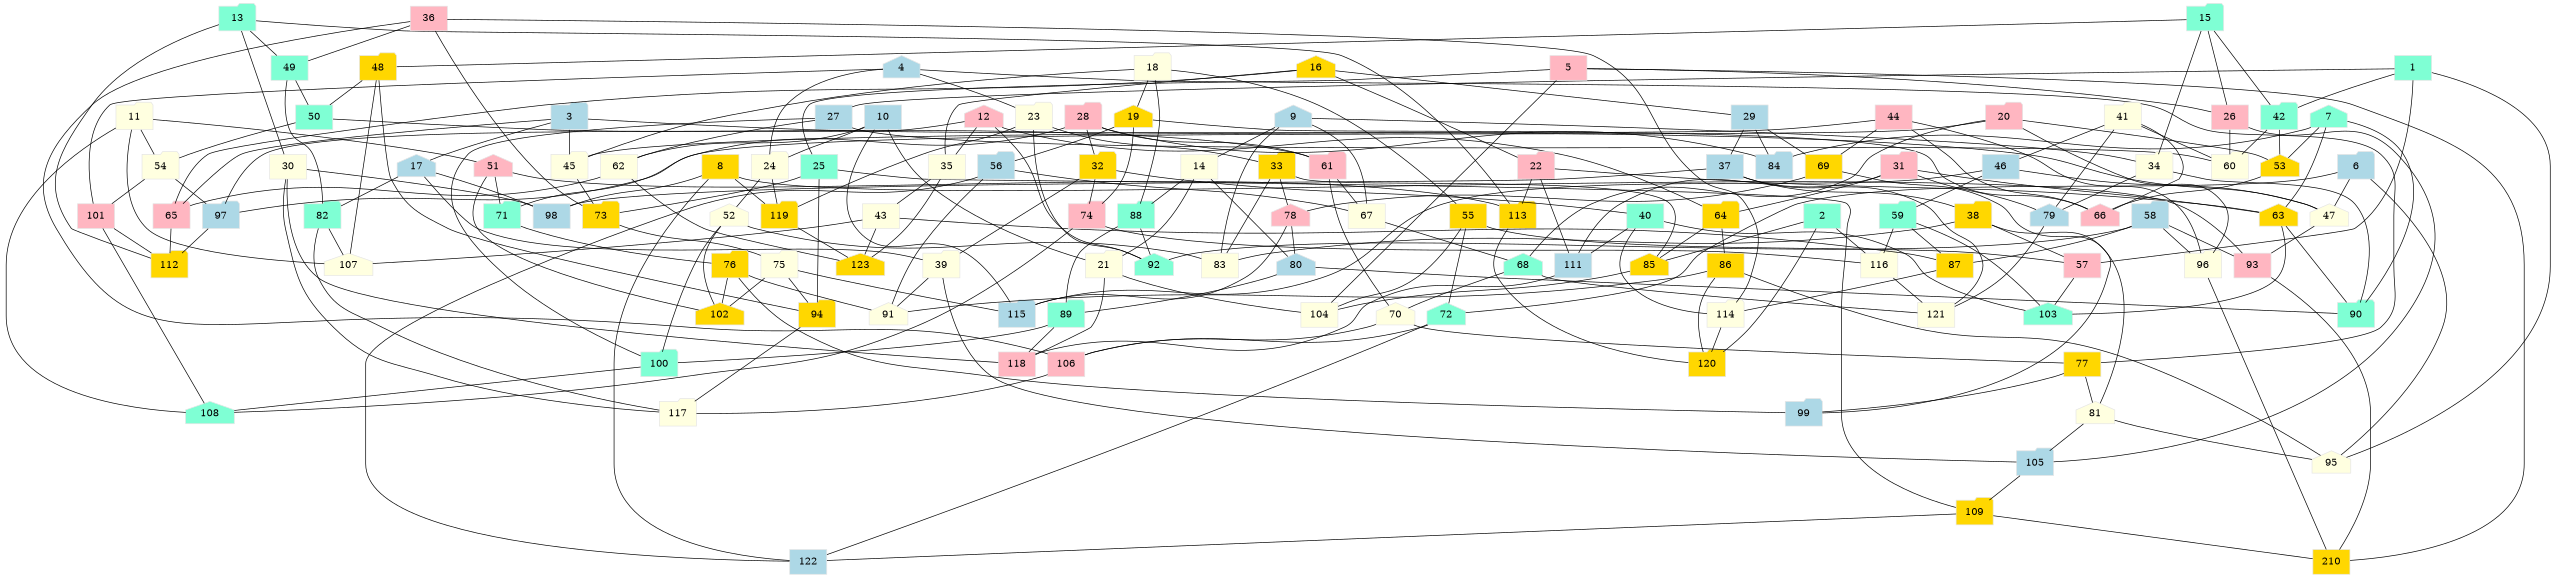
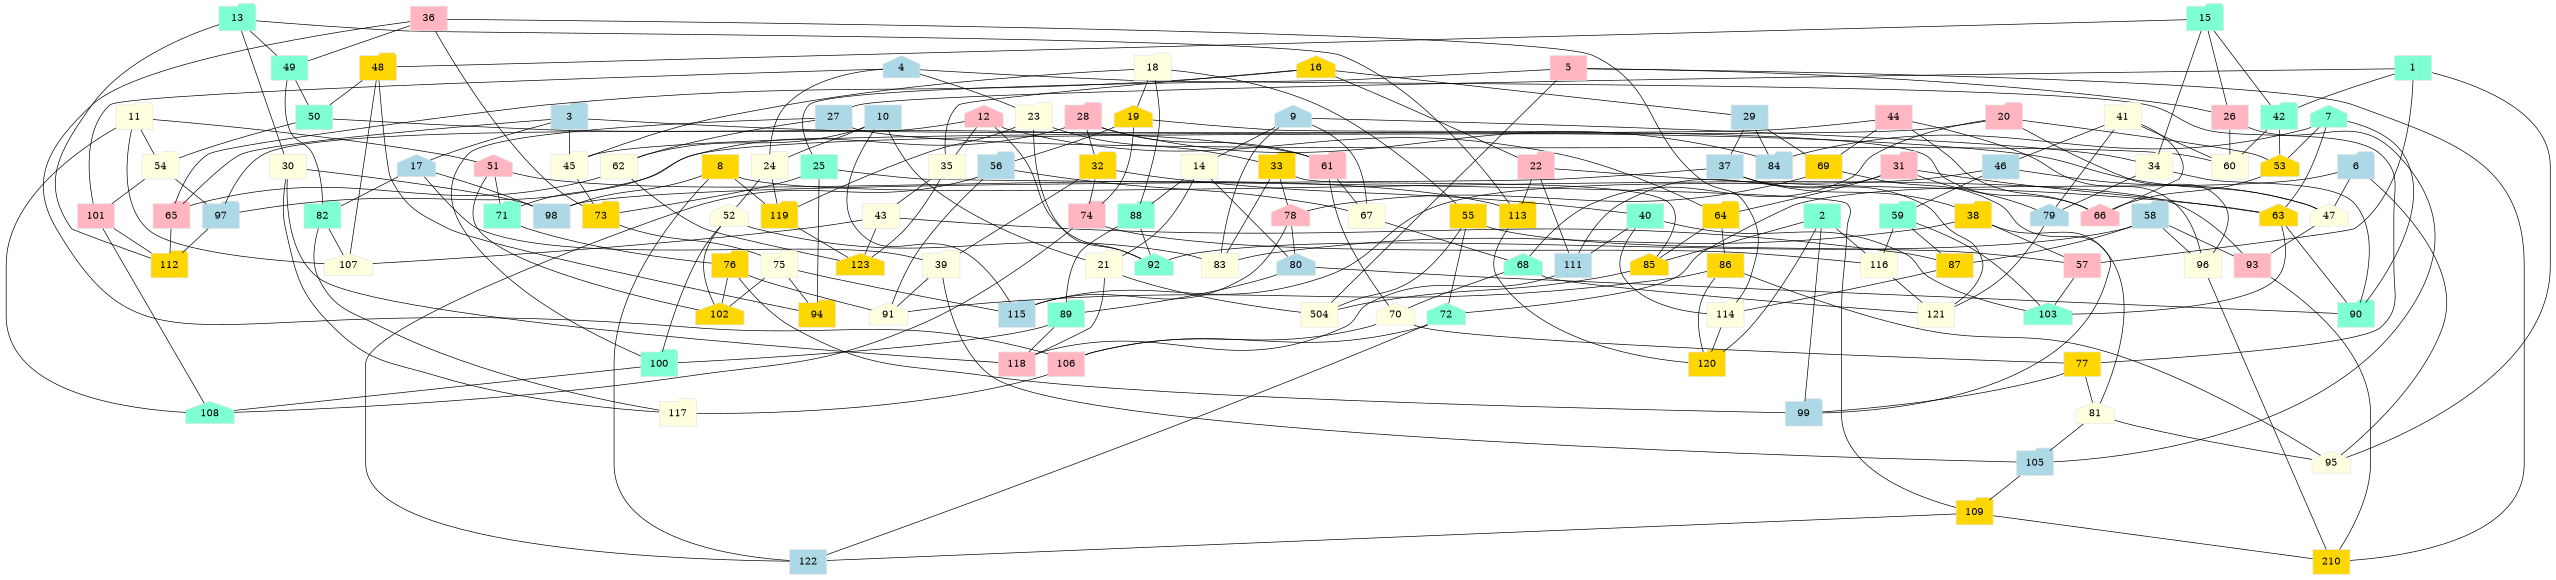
(1319, 315) -> (1319, 315)
none -> (1813, 315)
(748, 364) -> none
